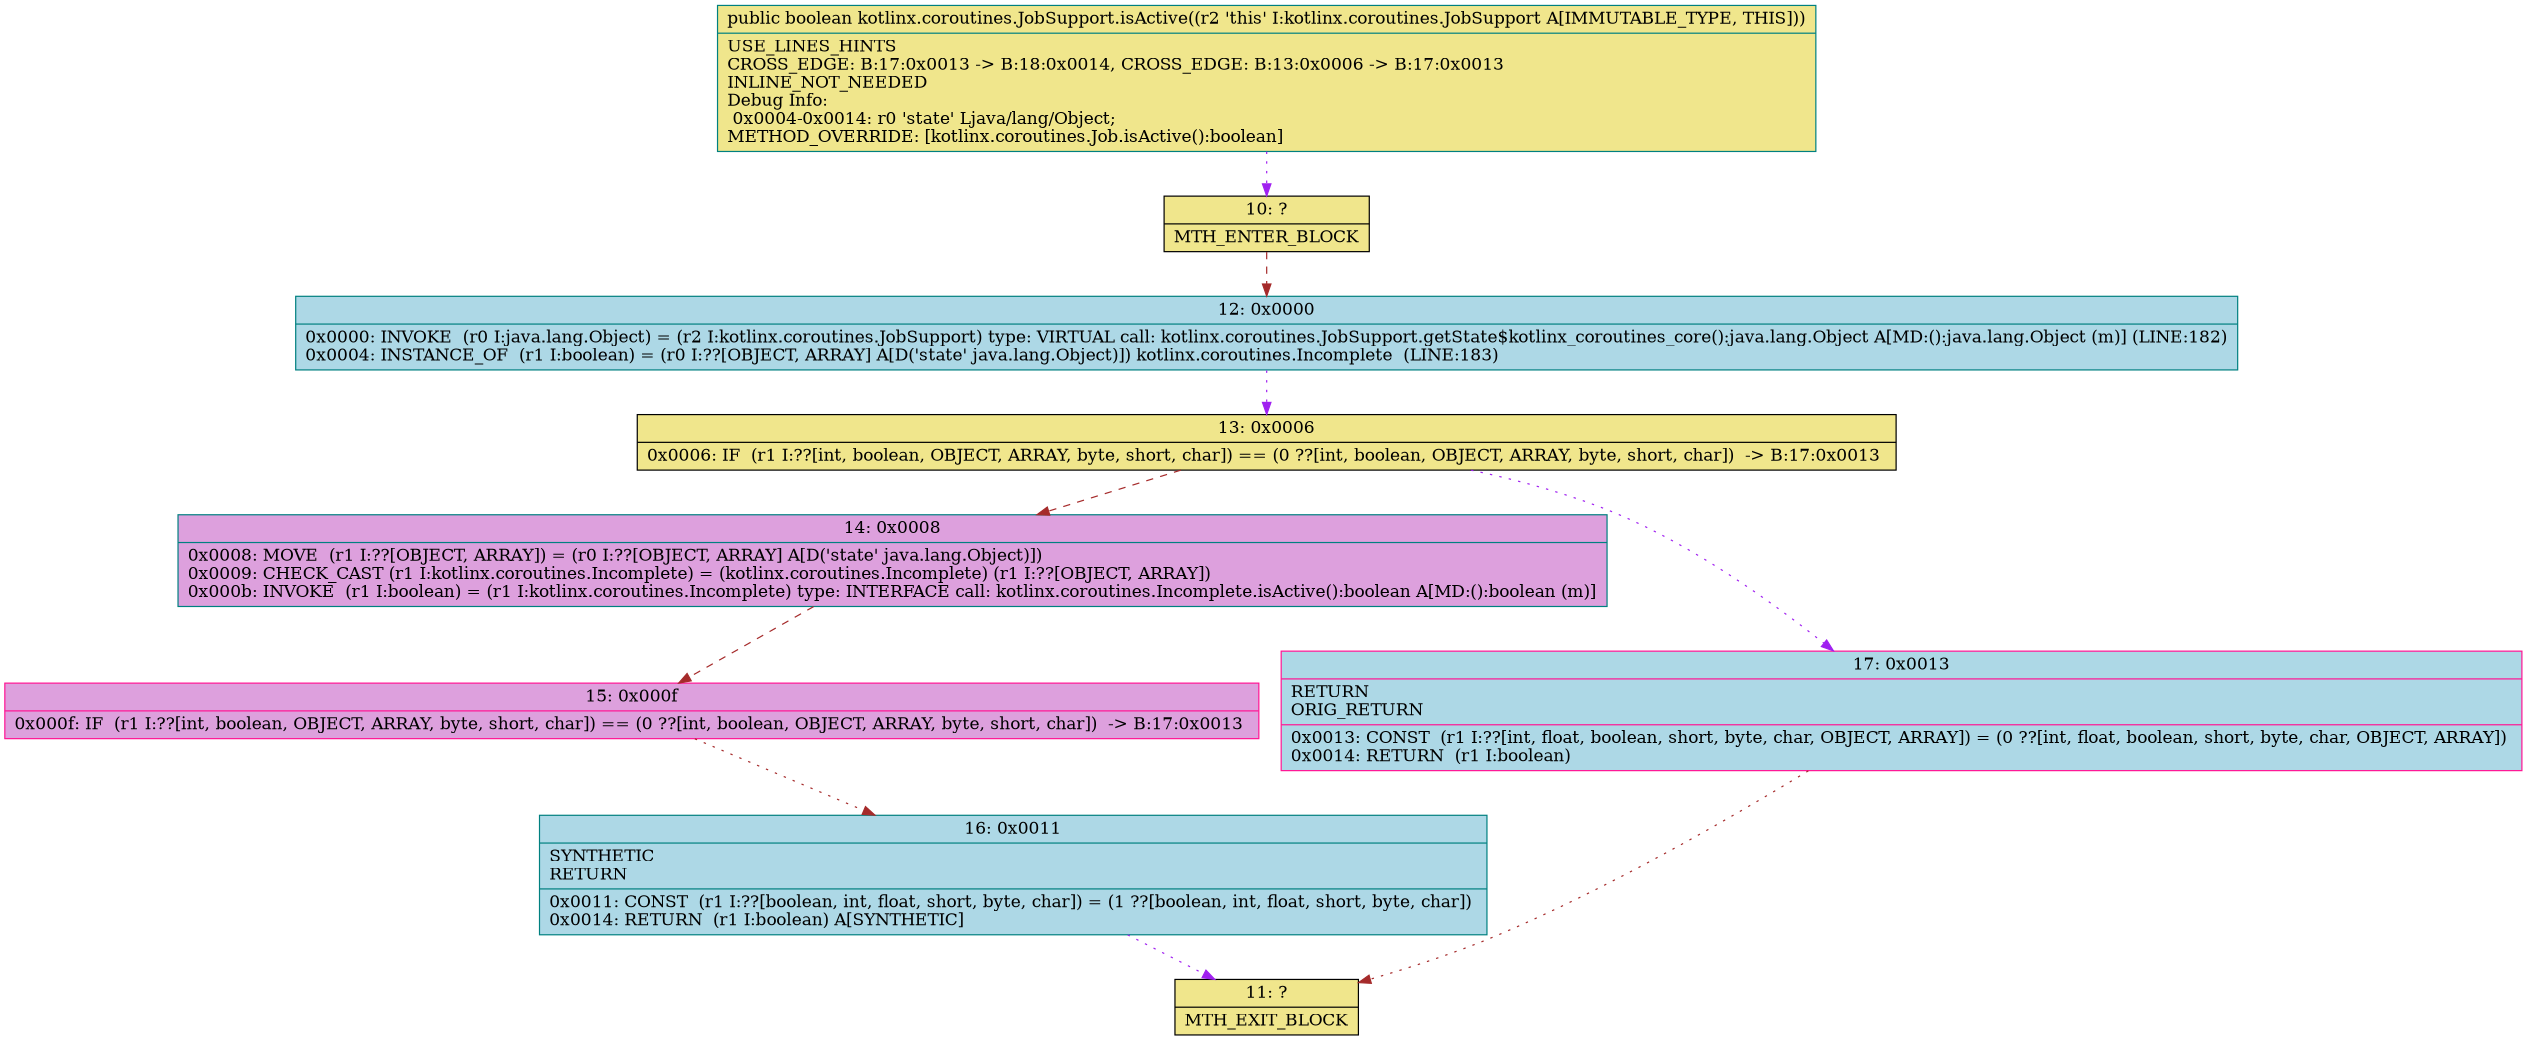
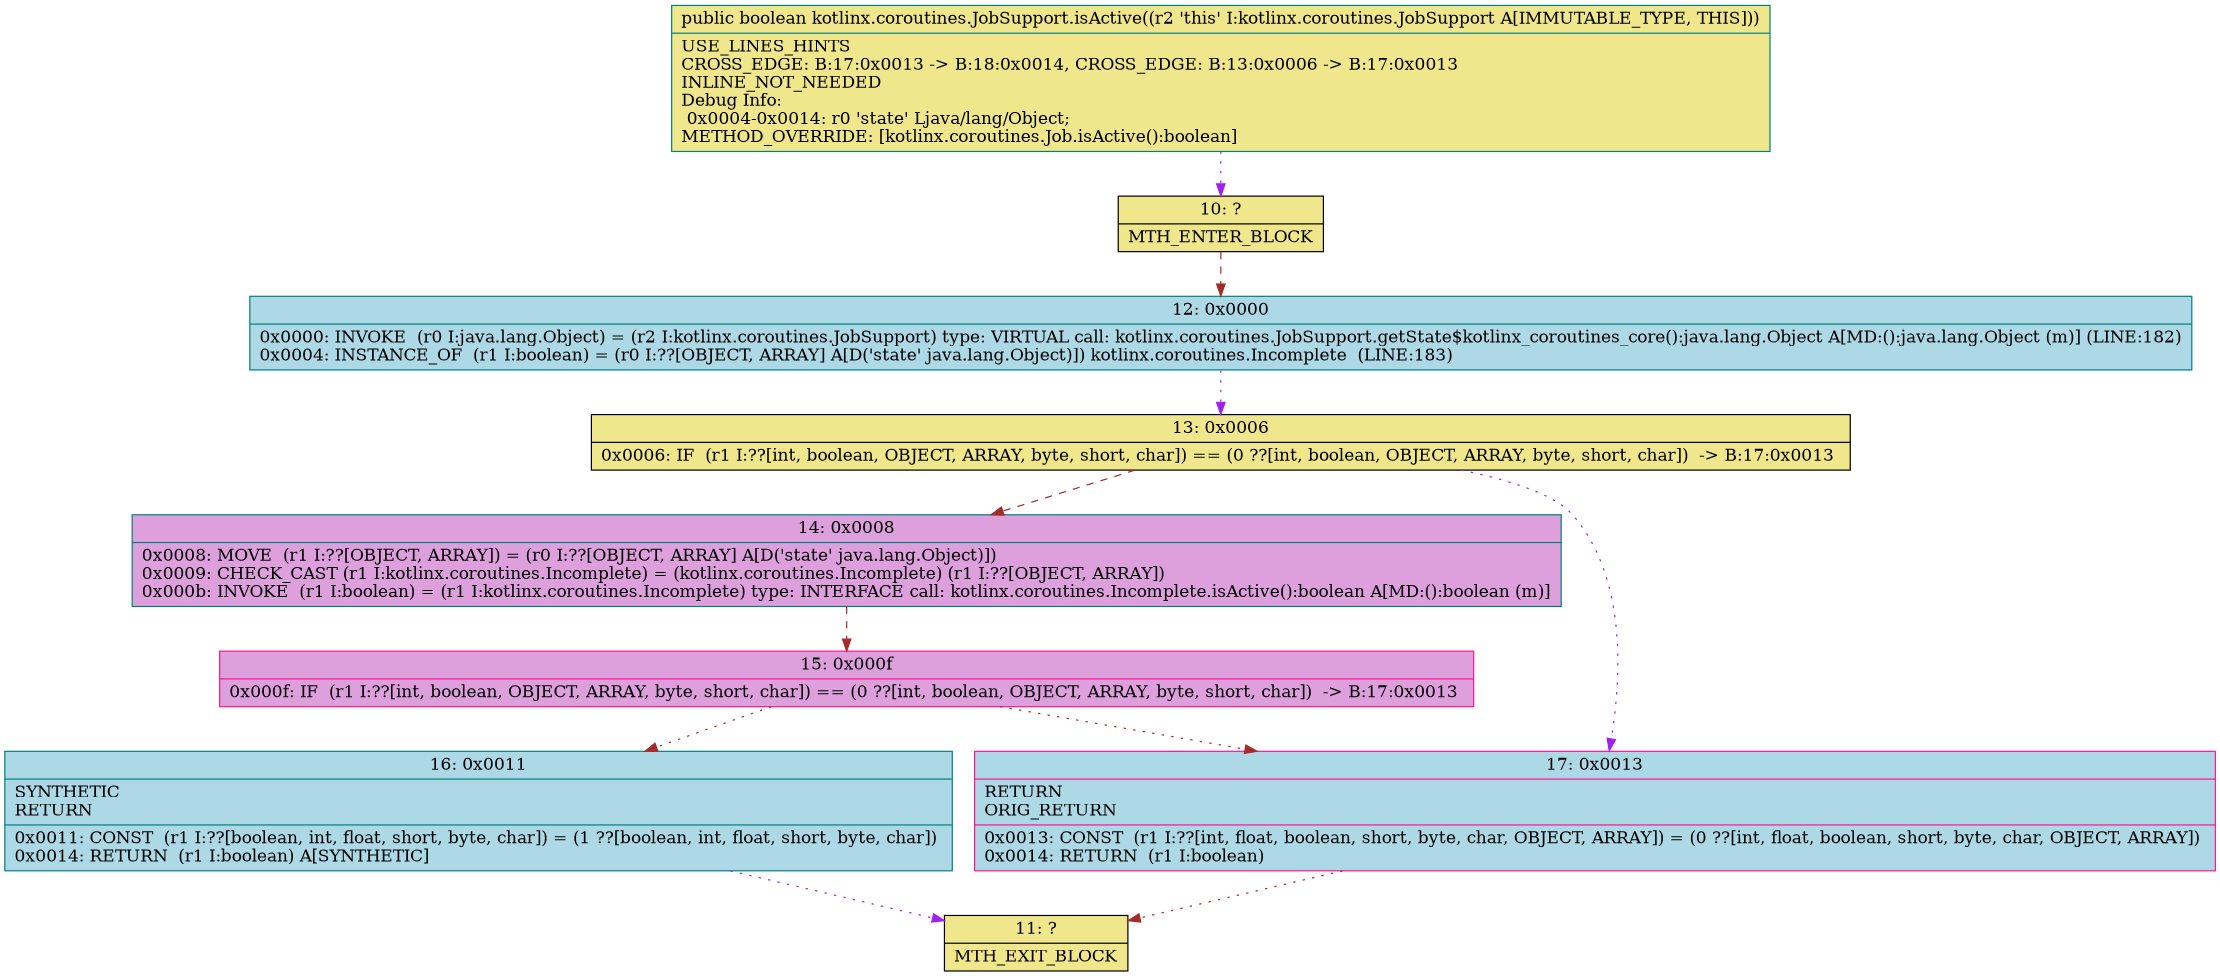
none -> (1122, 728)
